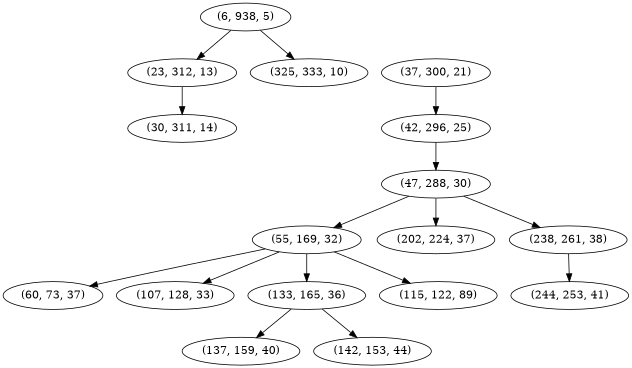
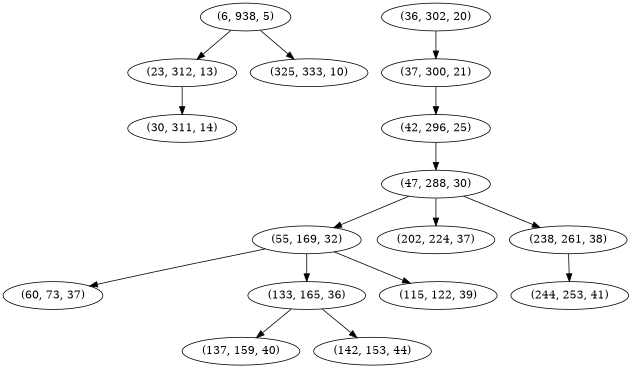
none -> (436, 17)
(175, 296) -> none
(438, 296) -> (438, 296)
